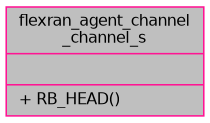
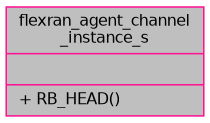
(105, 38) -> (105, 38)
